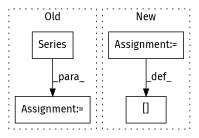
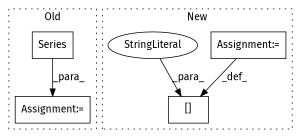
none -> (153, 45)
